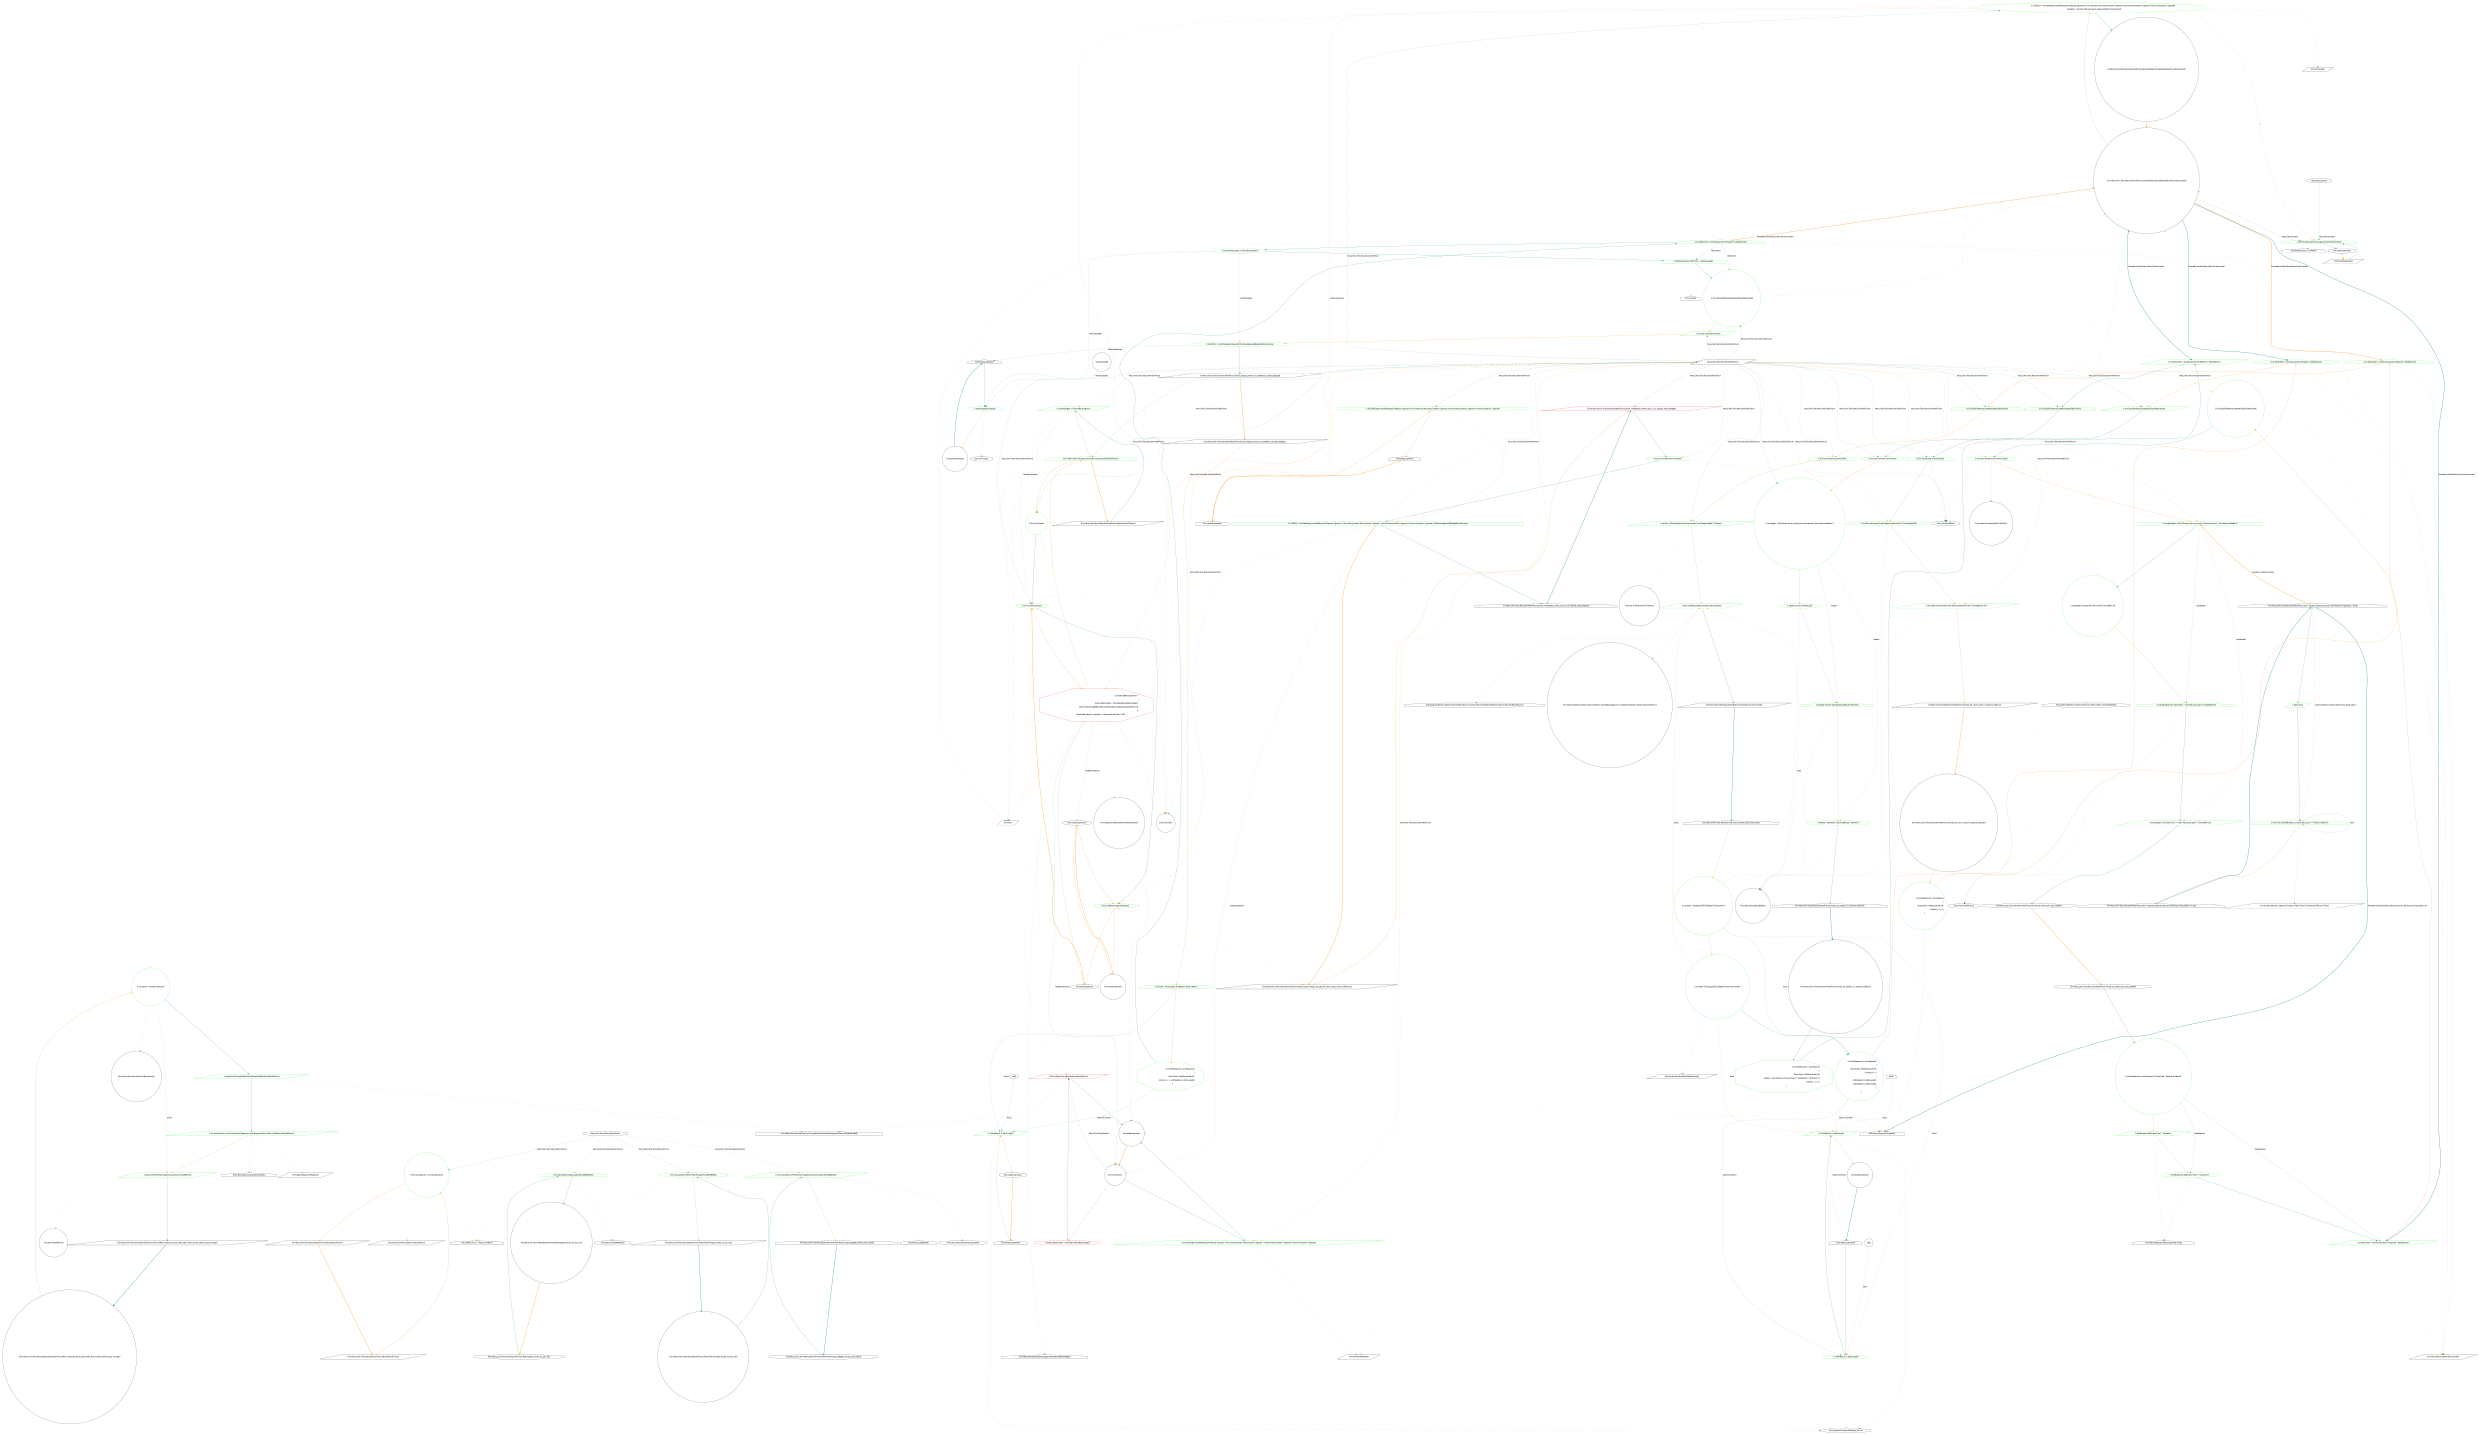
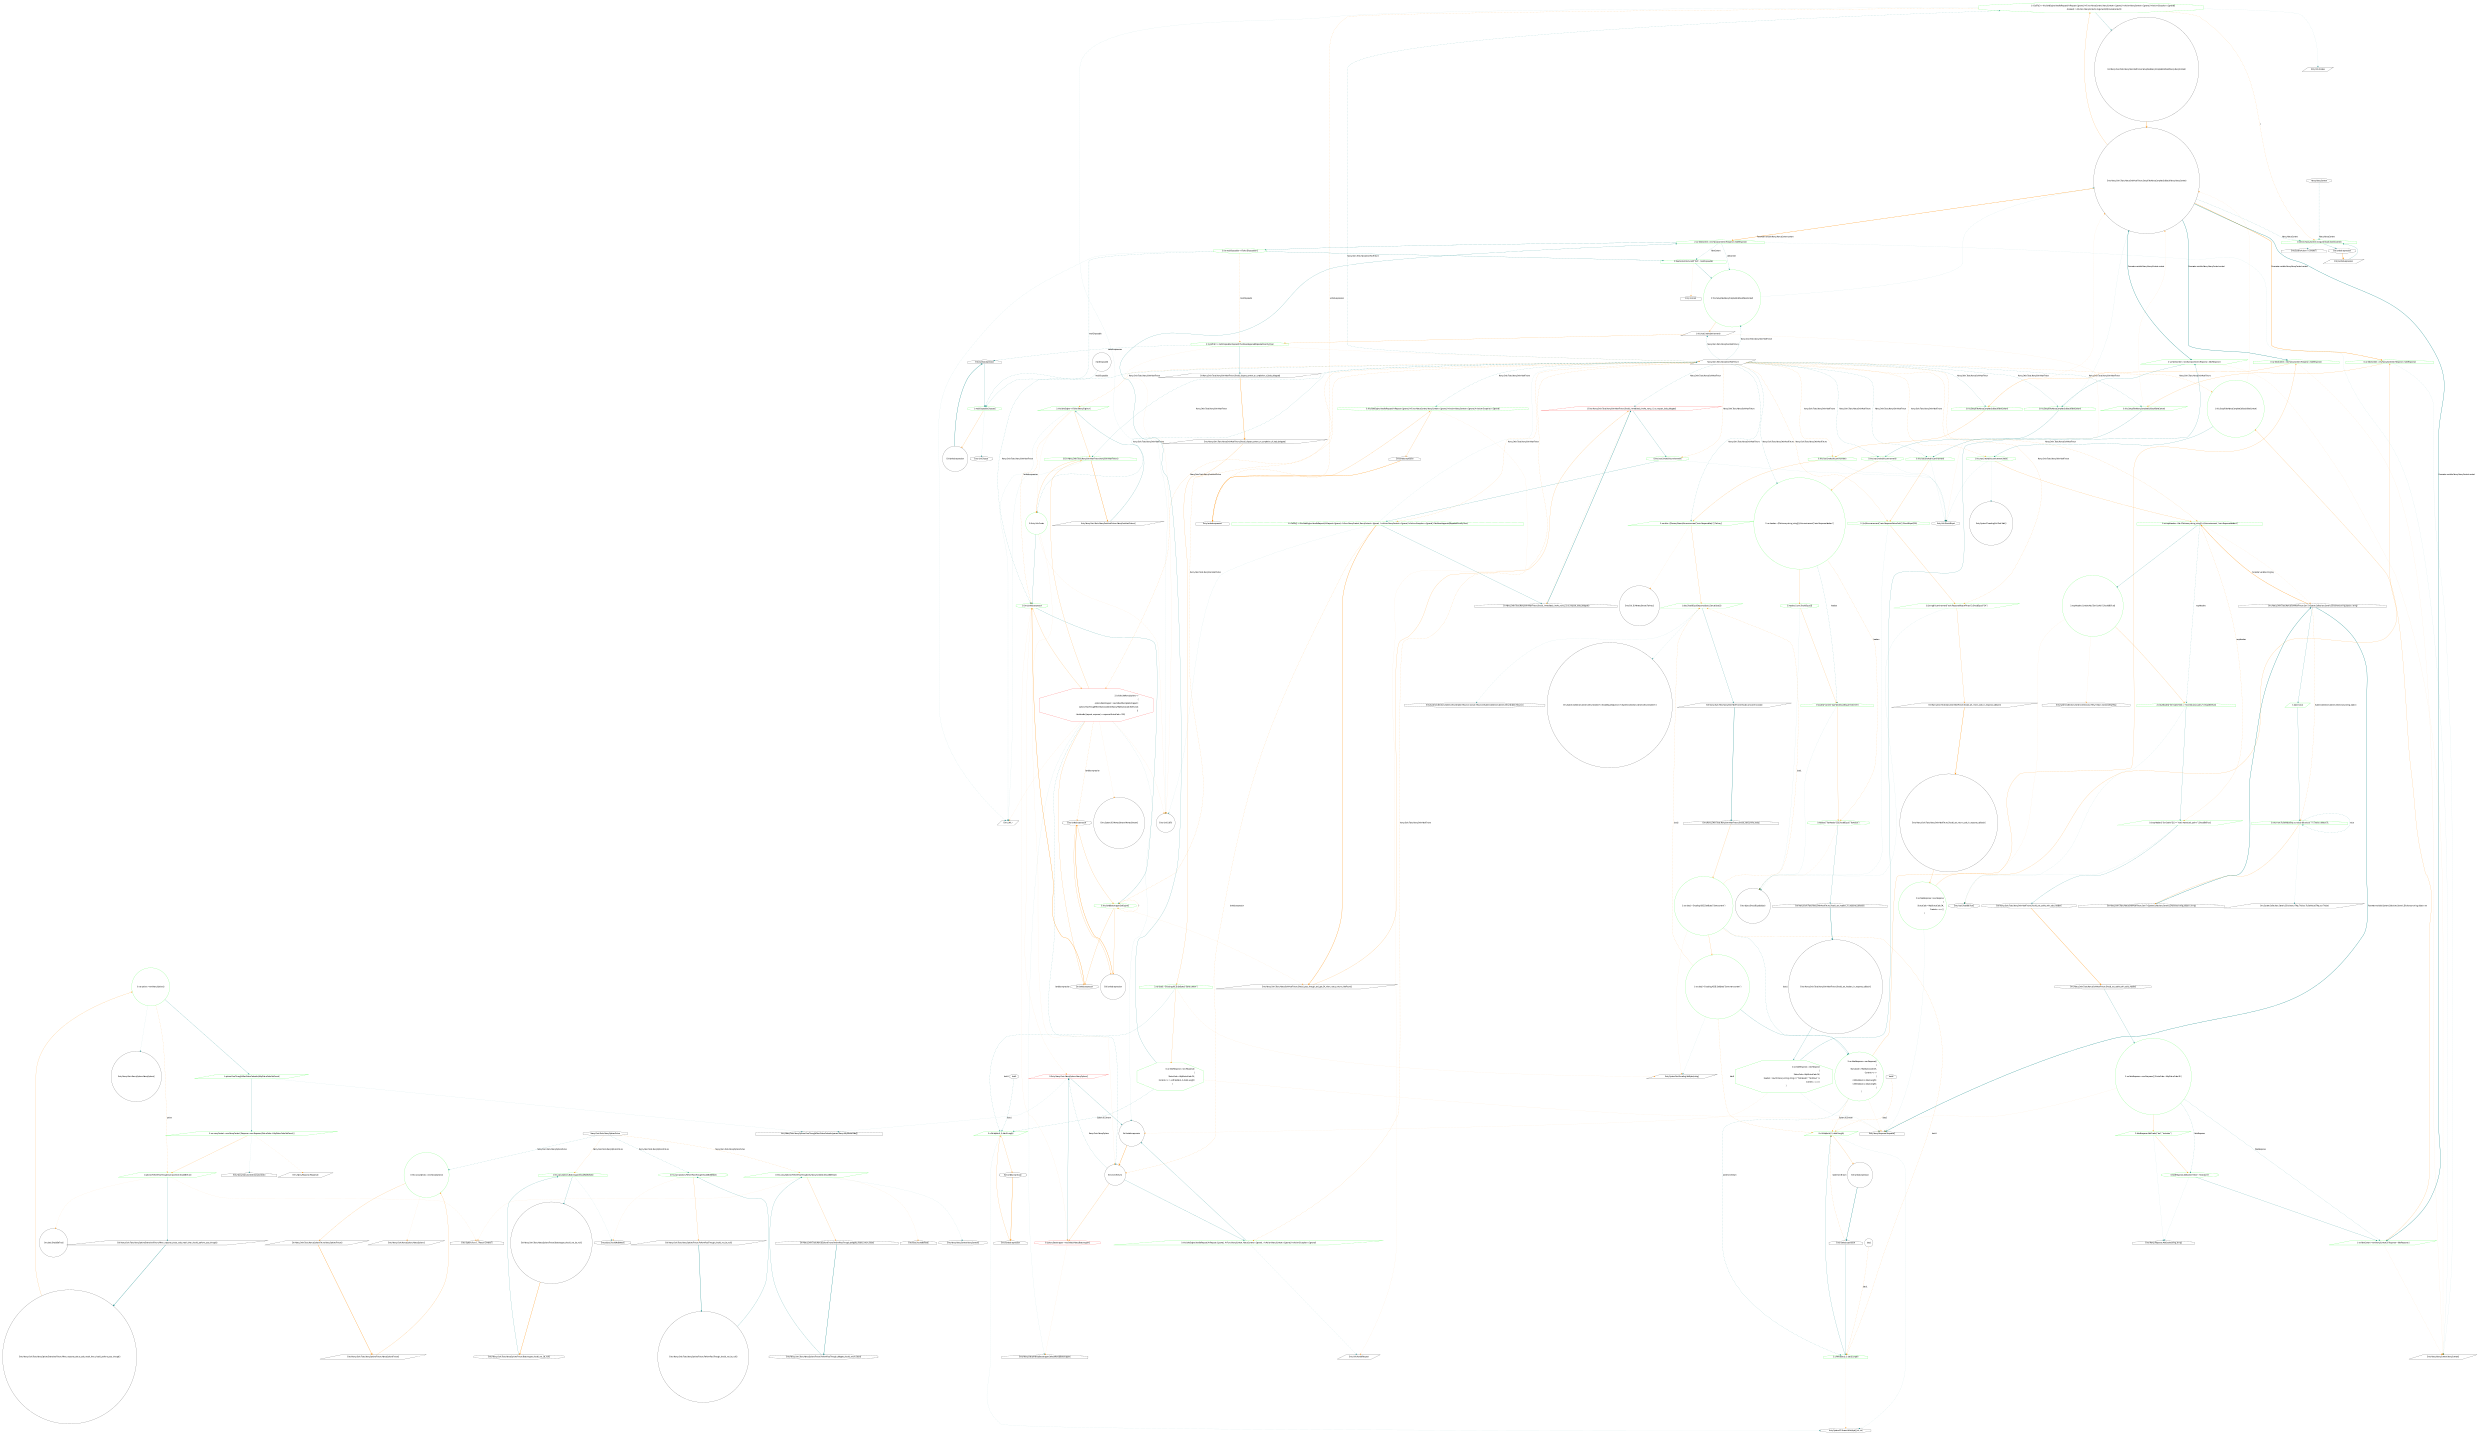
(1708, 334) -> (1708, 334)
(1991, 523) -> (1991, 523)
